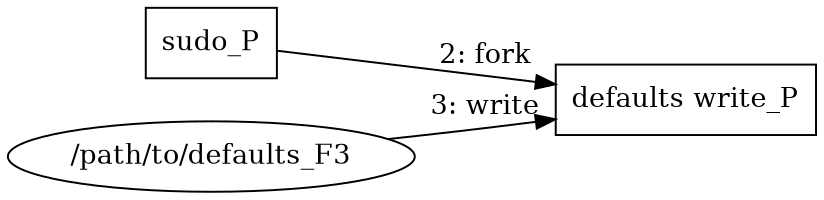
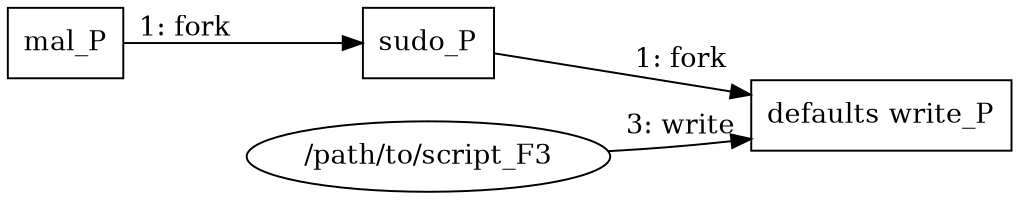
none -> (66, 43)
(485, 56) -> (681, 60)
(211, 157) -> (428, 157)
